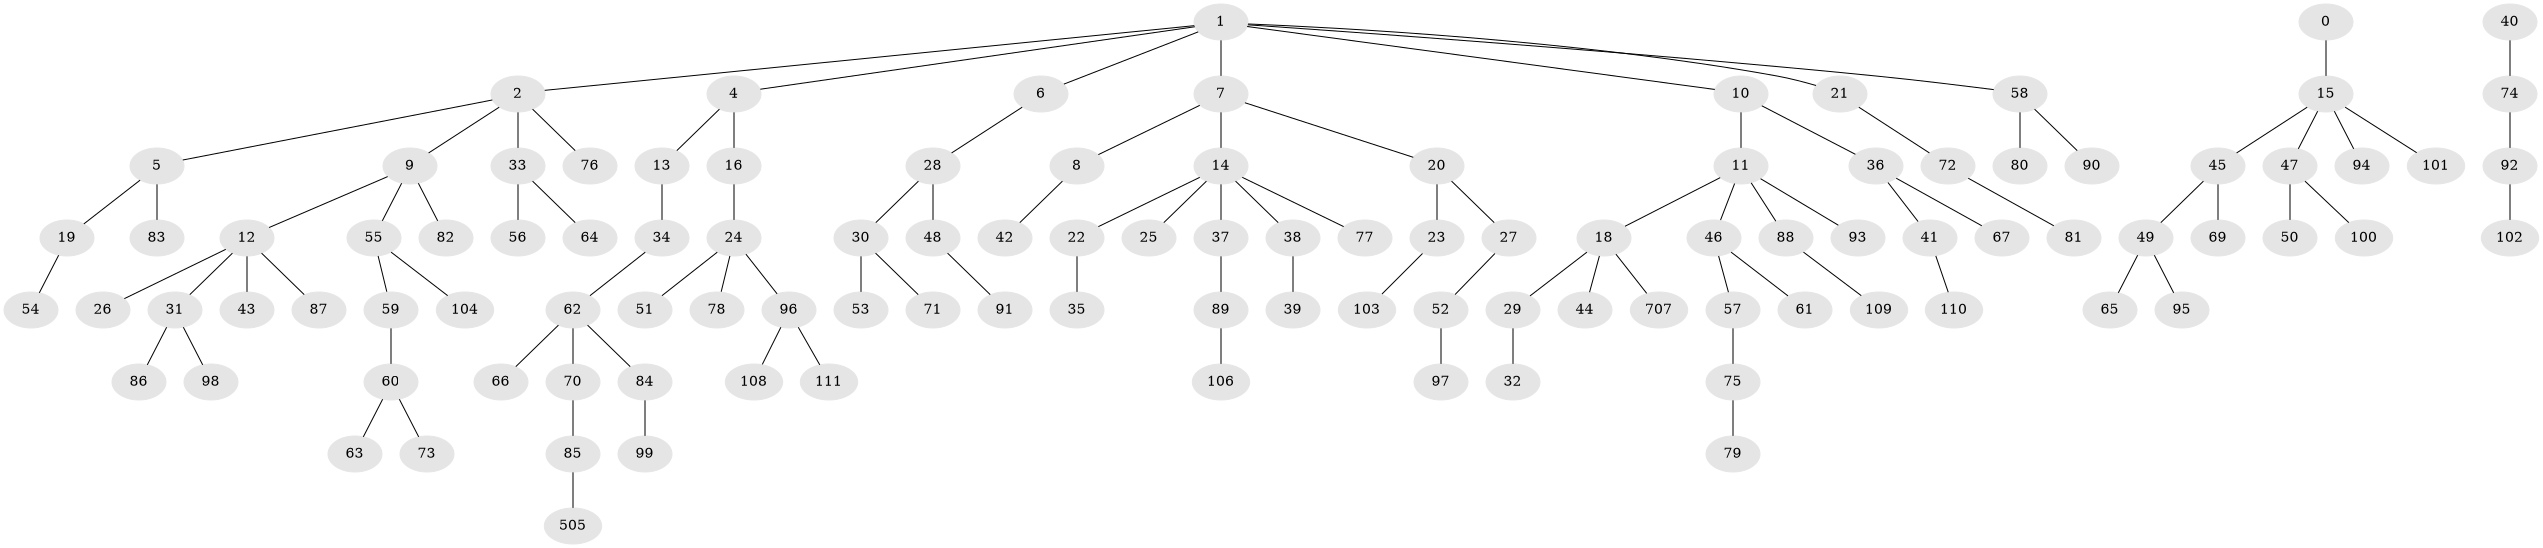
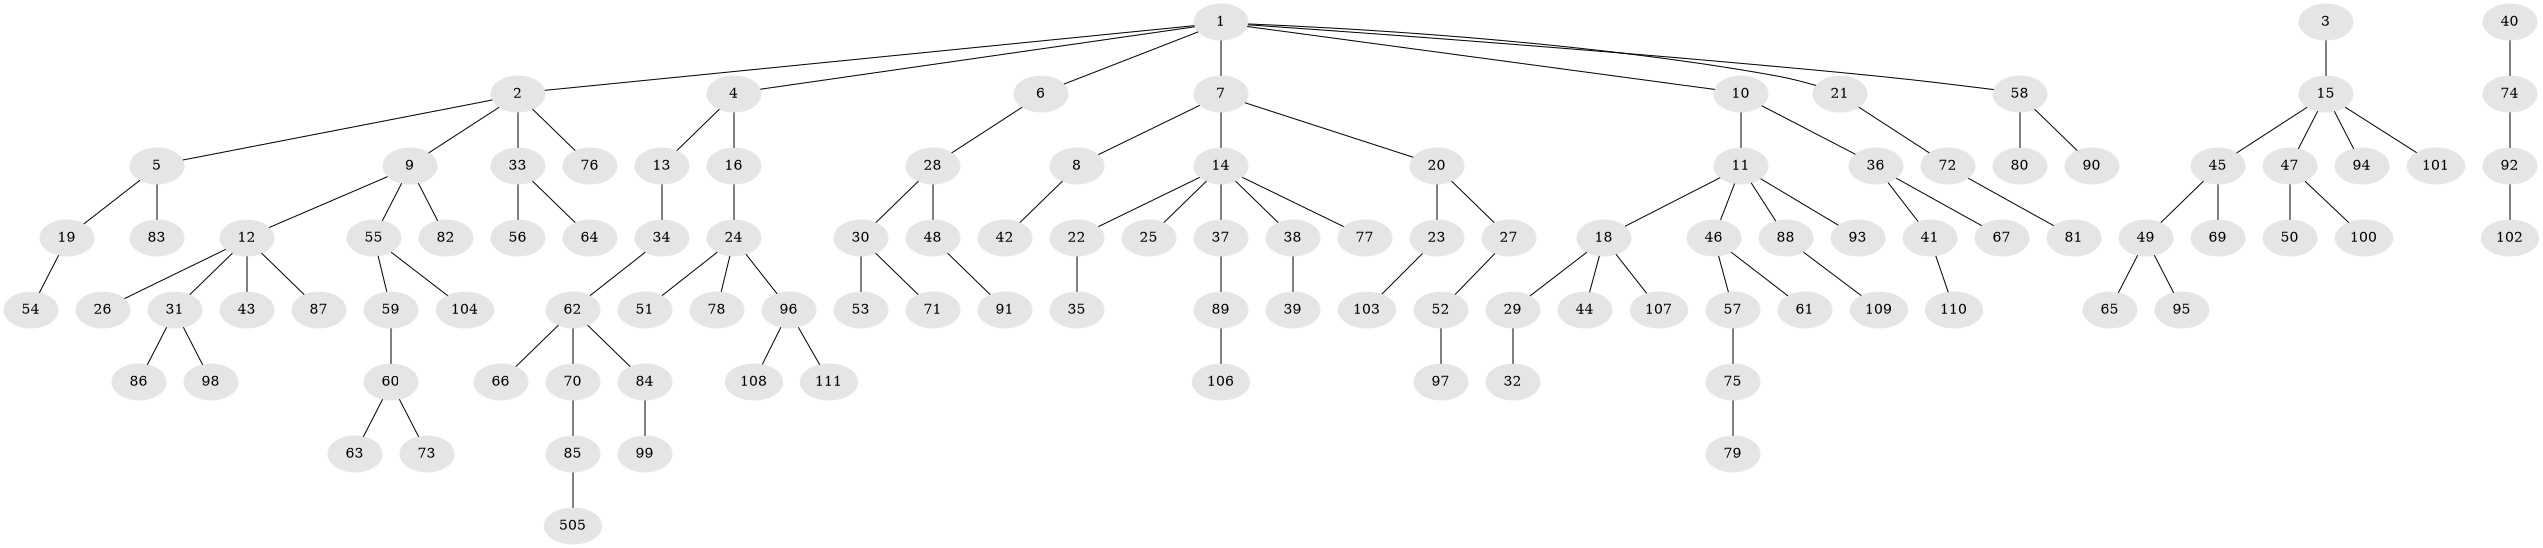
(2326, 22) -> (2326, 22)
(1659, 310) -> (1659, 310)
